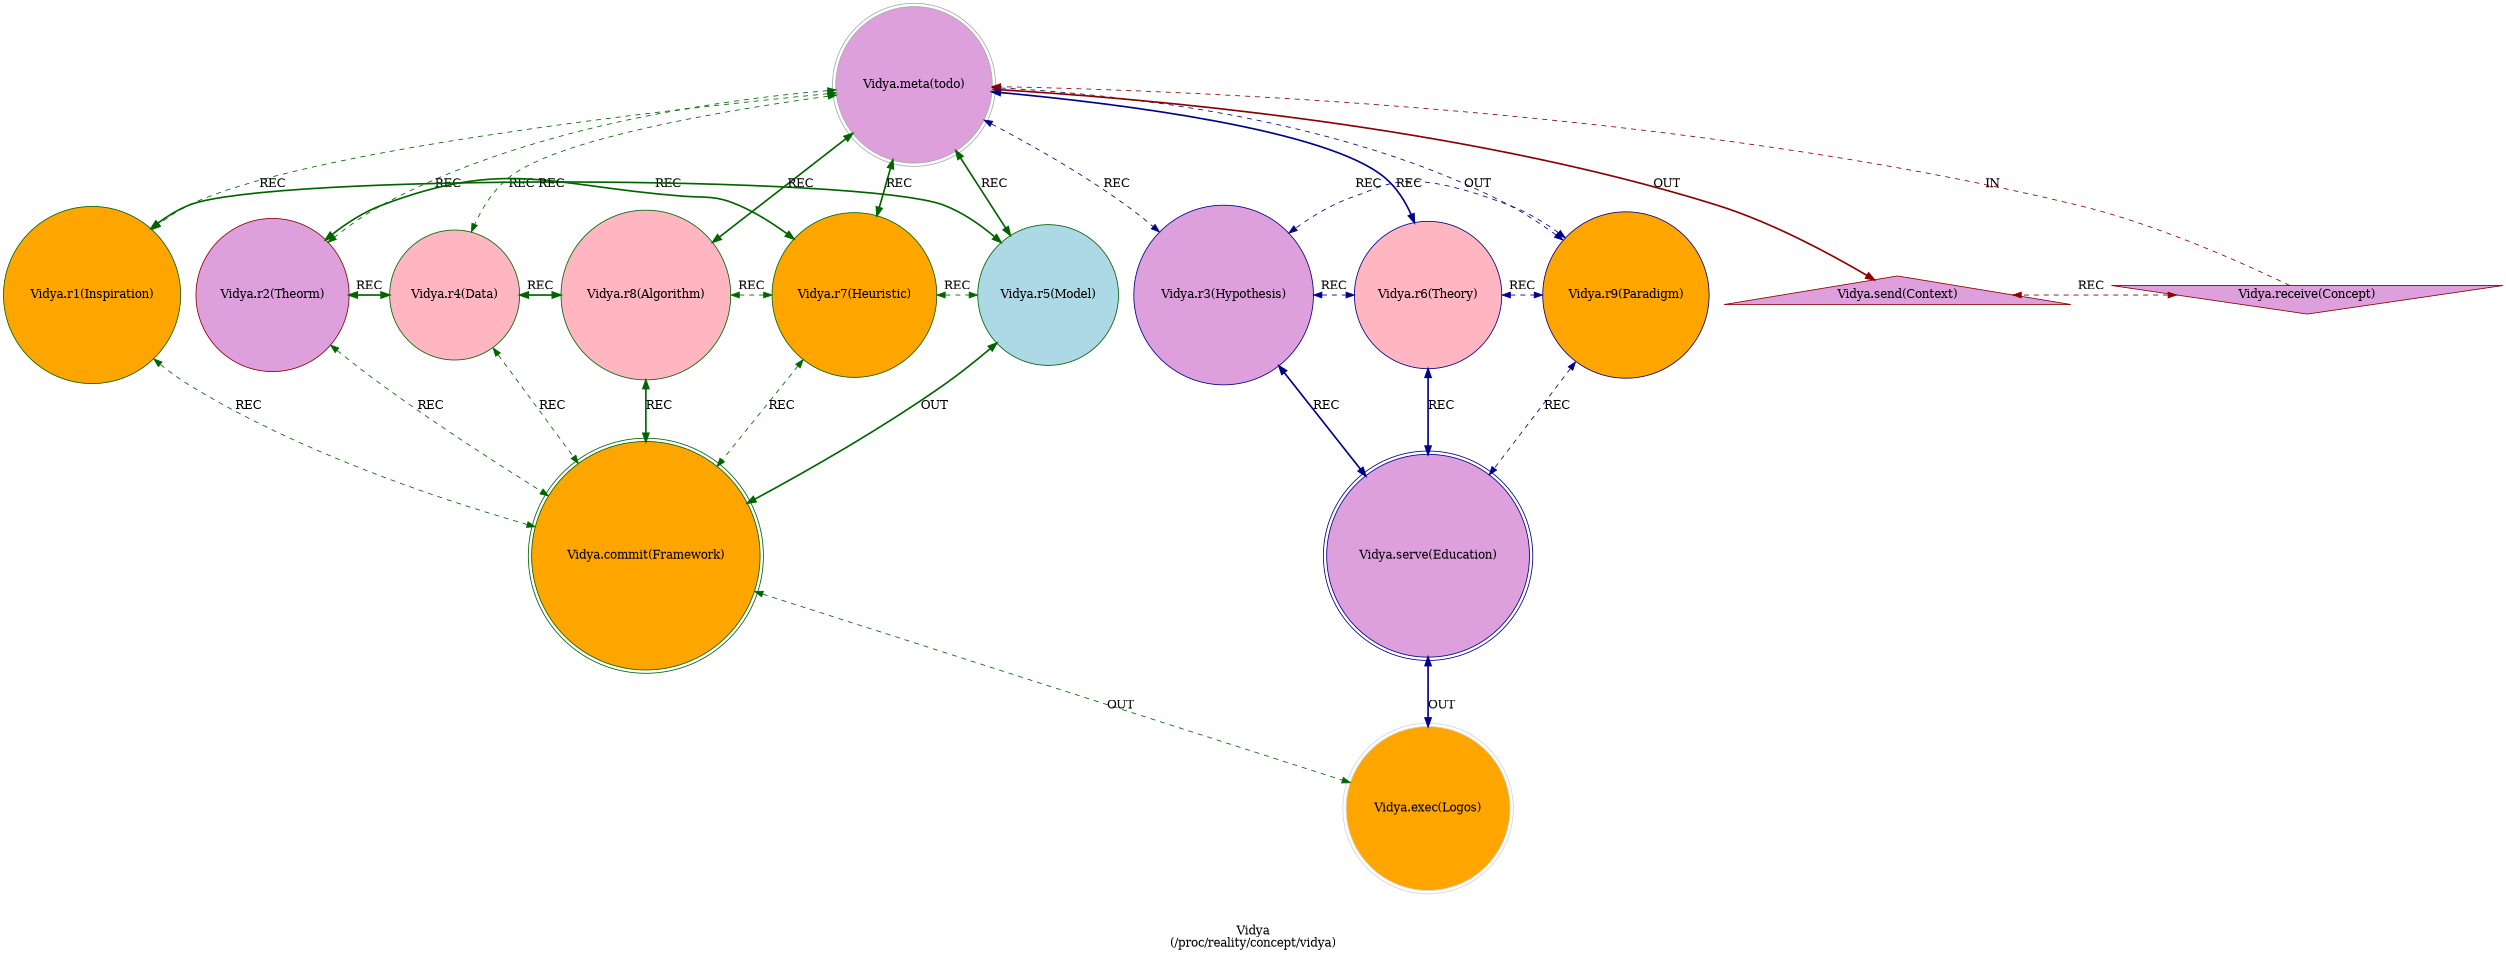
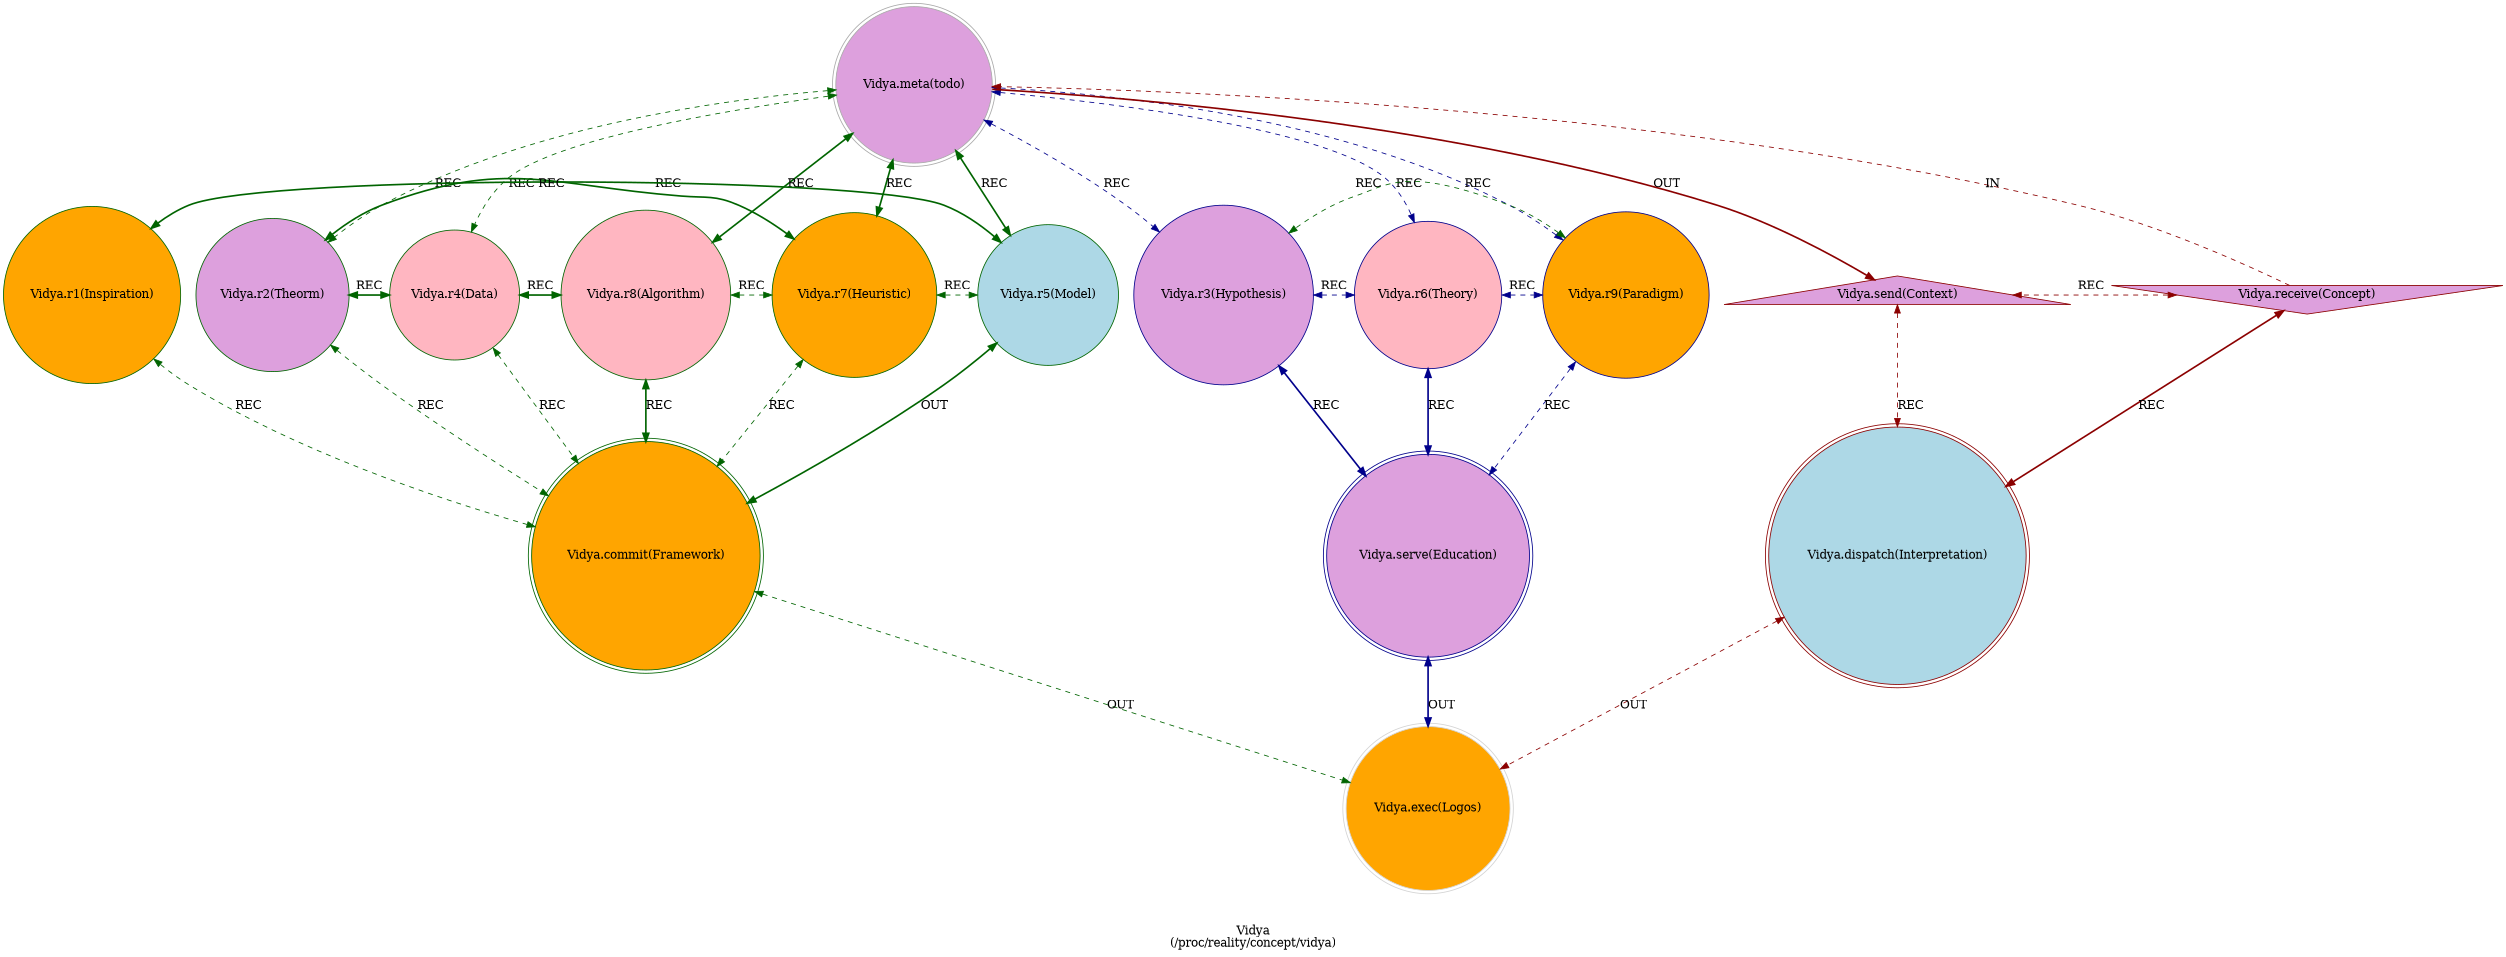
(1220, 122) -> (1220, 122)
(487, 135) -> none
(1427, 183) -> (1427, 183)
(1478, 184) -> (1478, 184)
(273, 295) -> (273, 295)
none -> (1897, 556)
